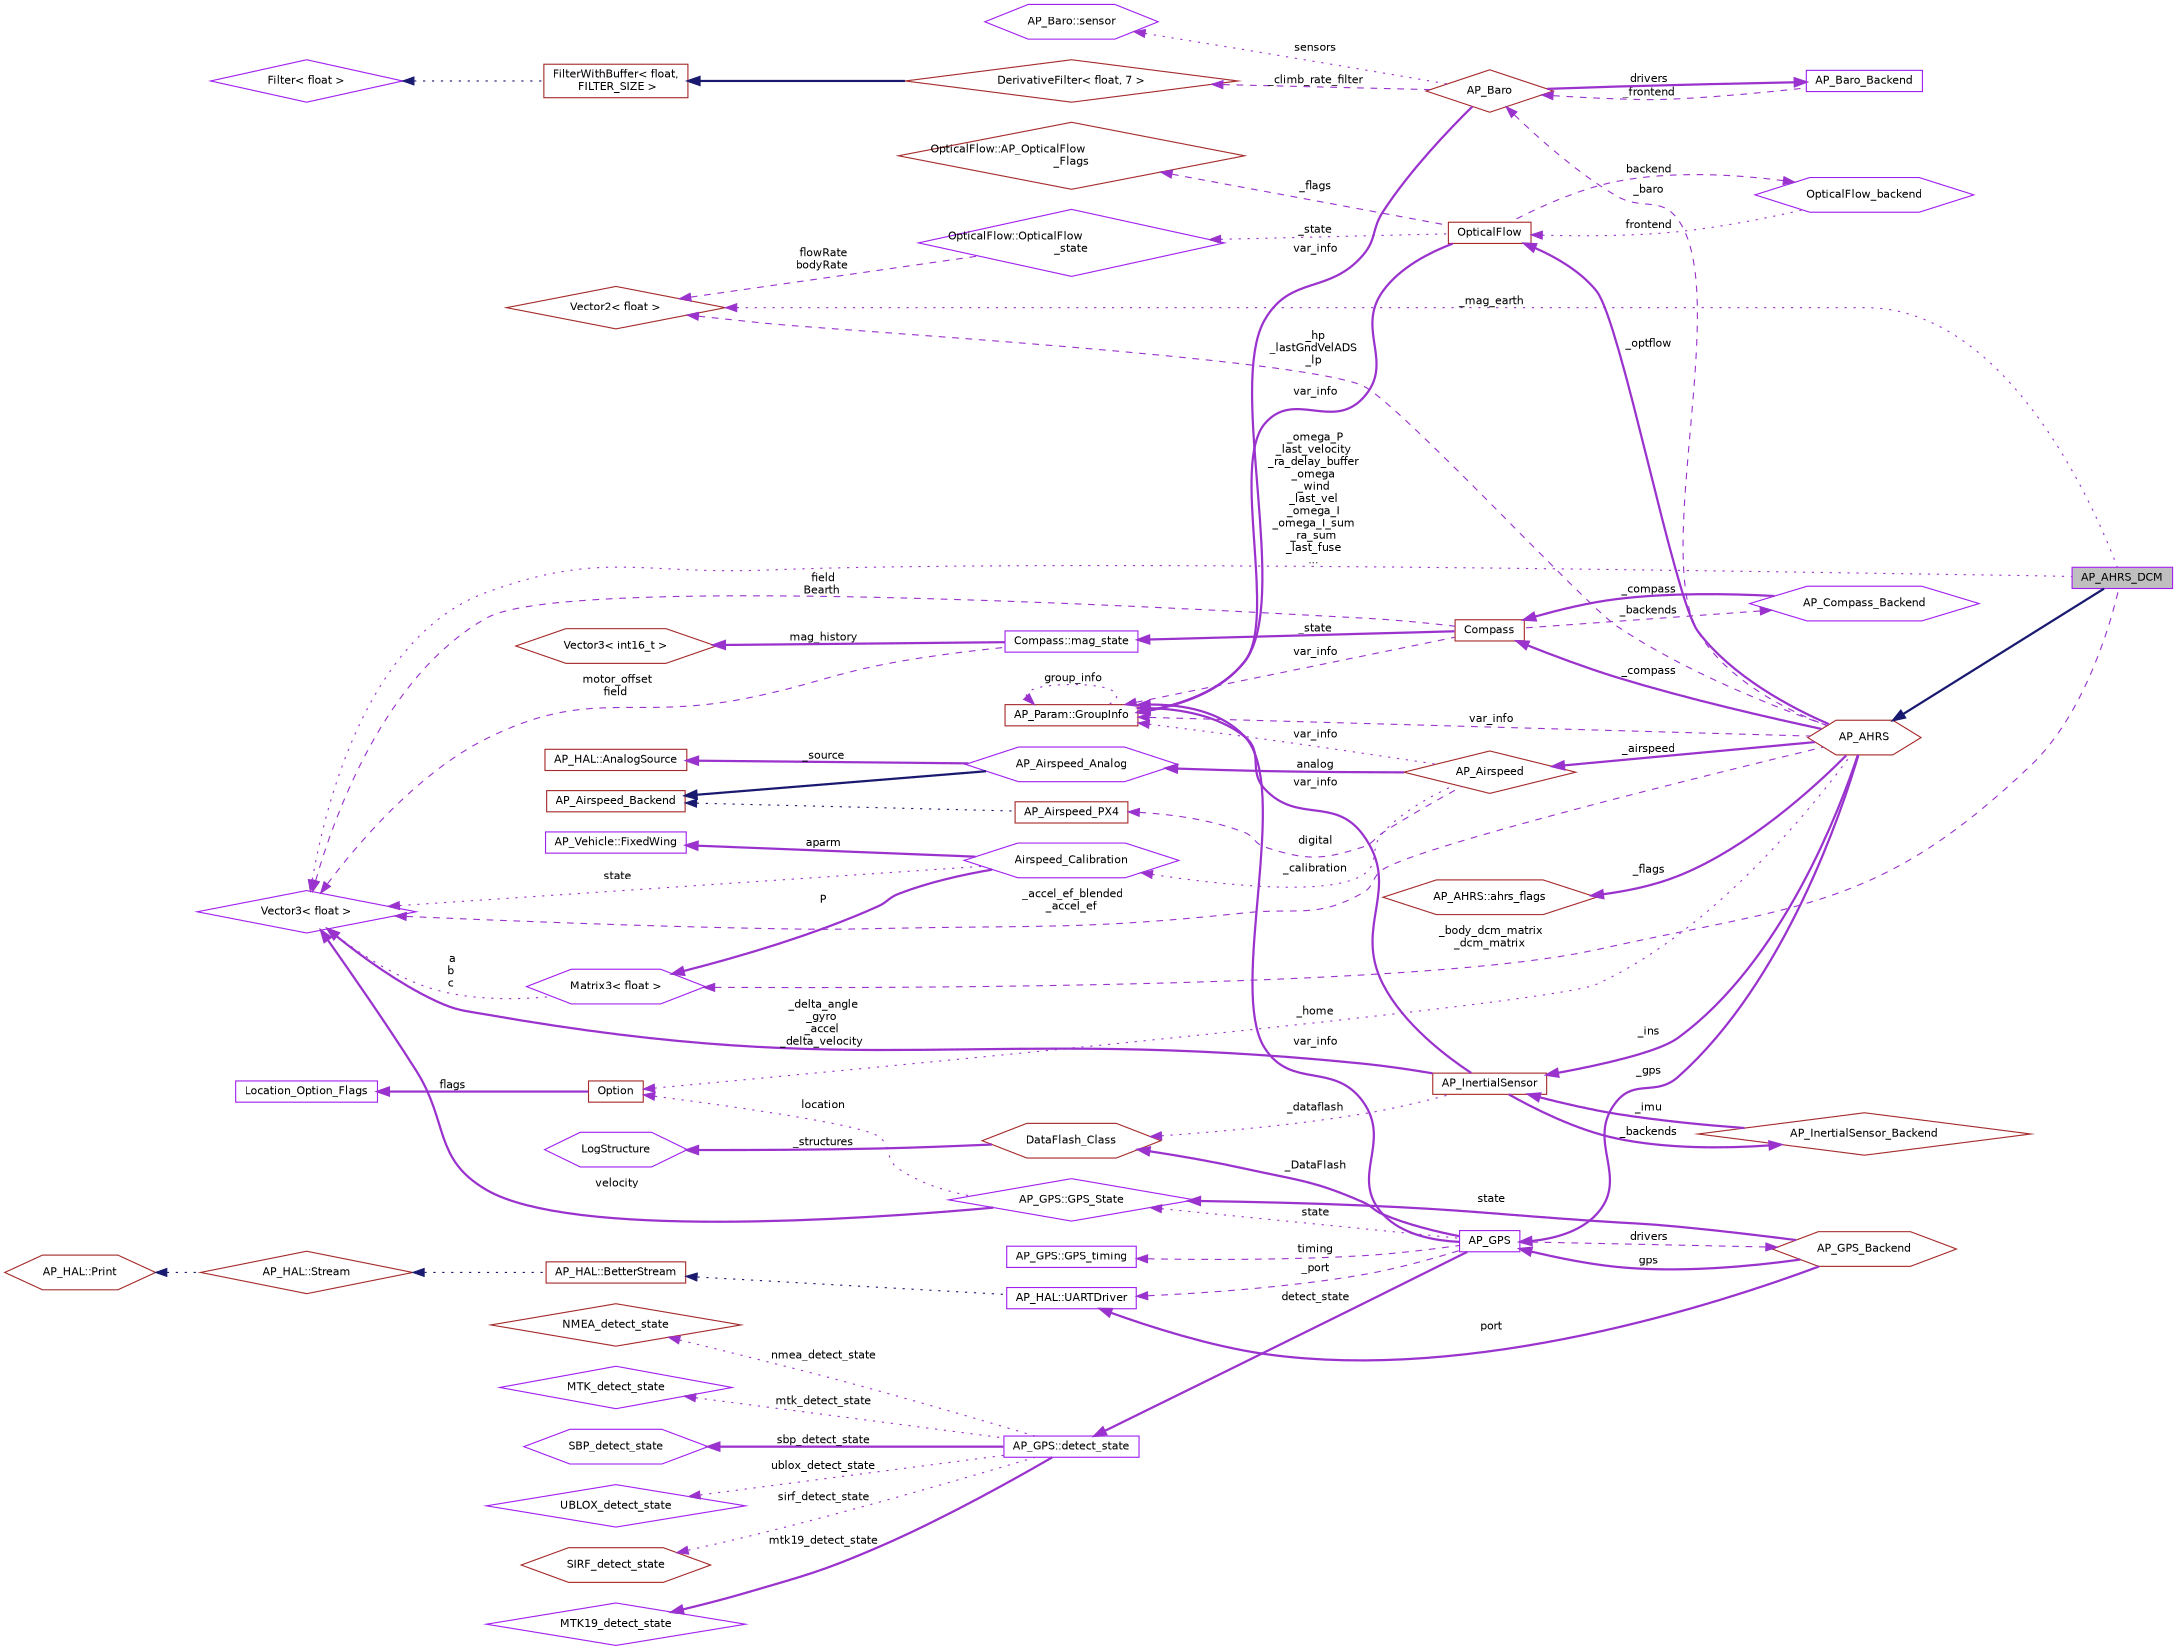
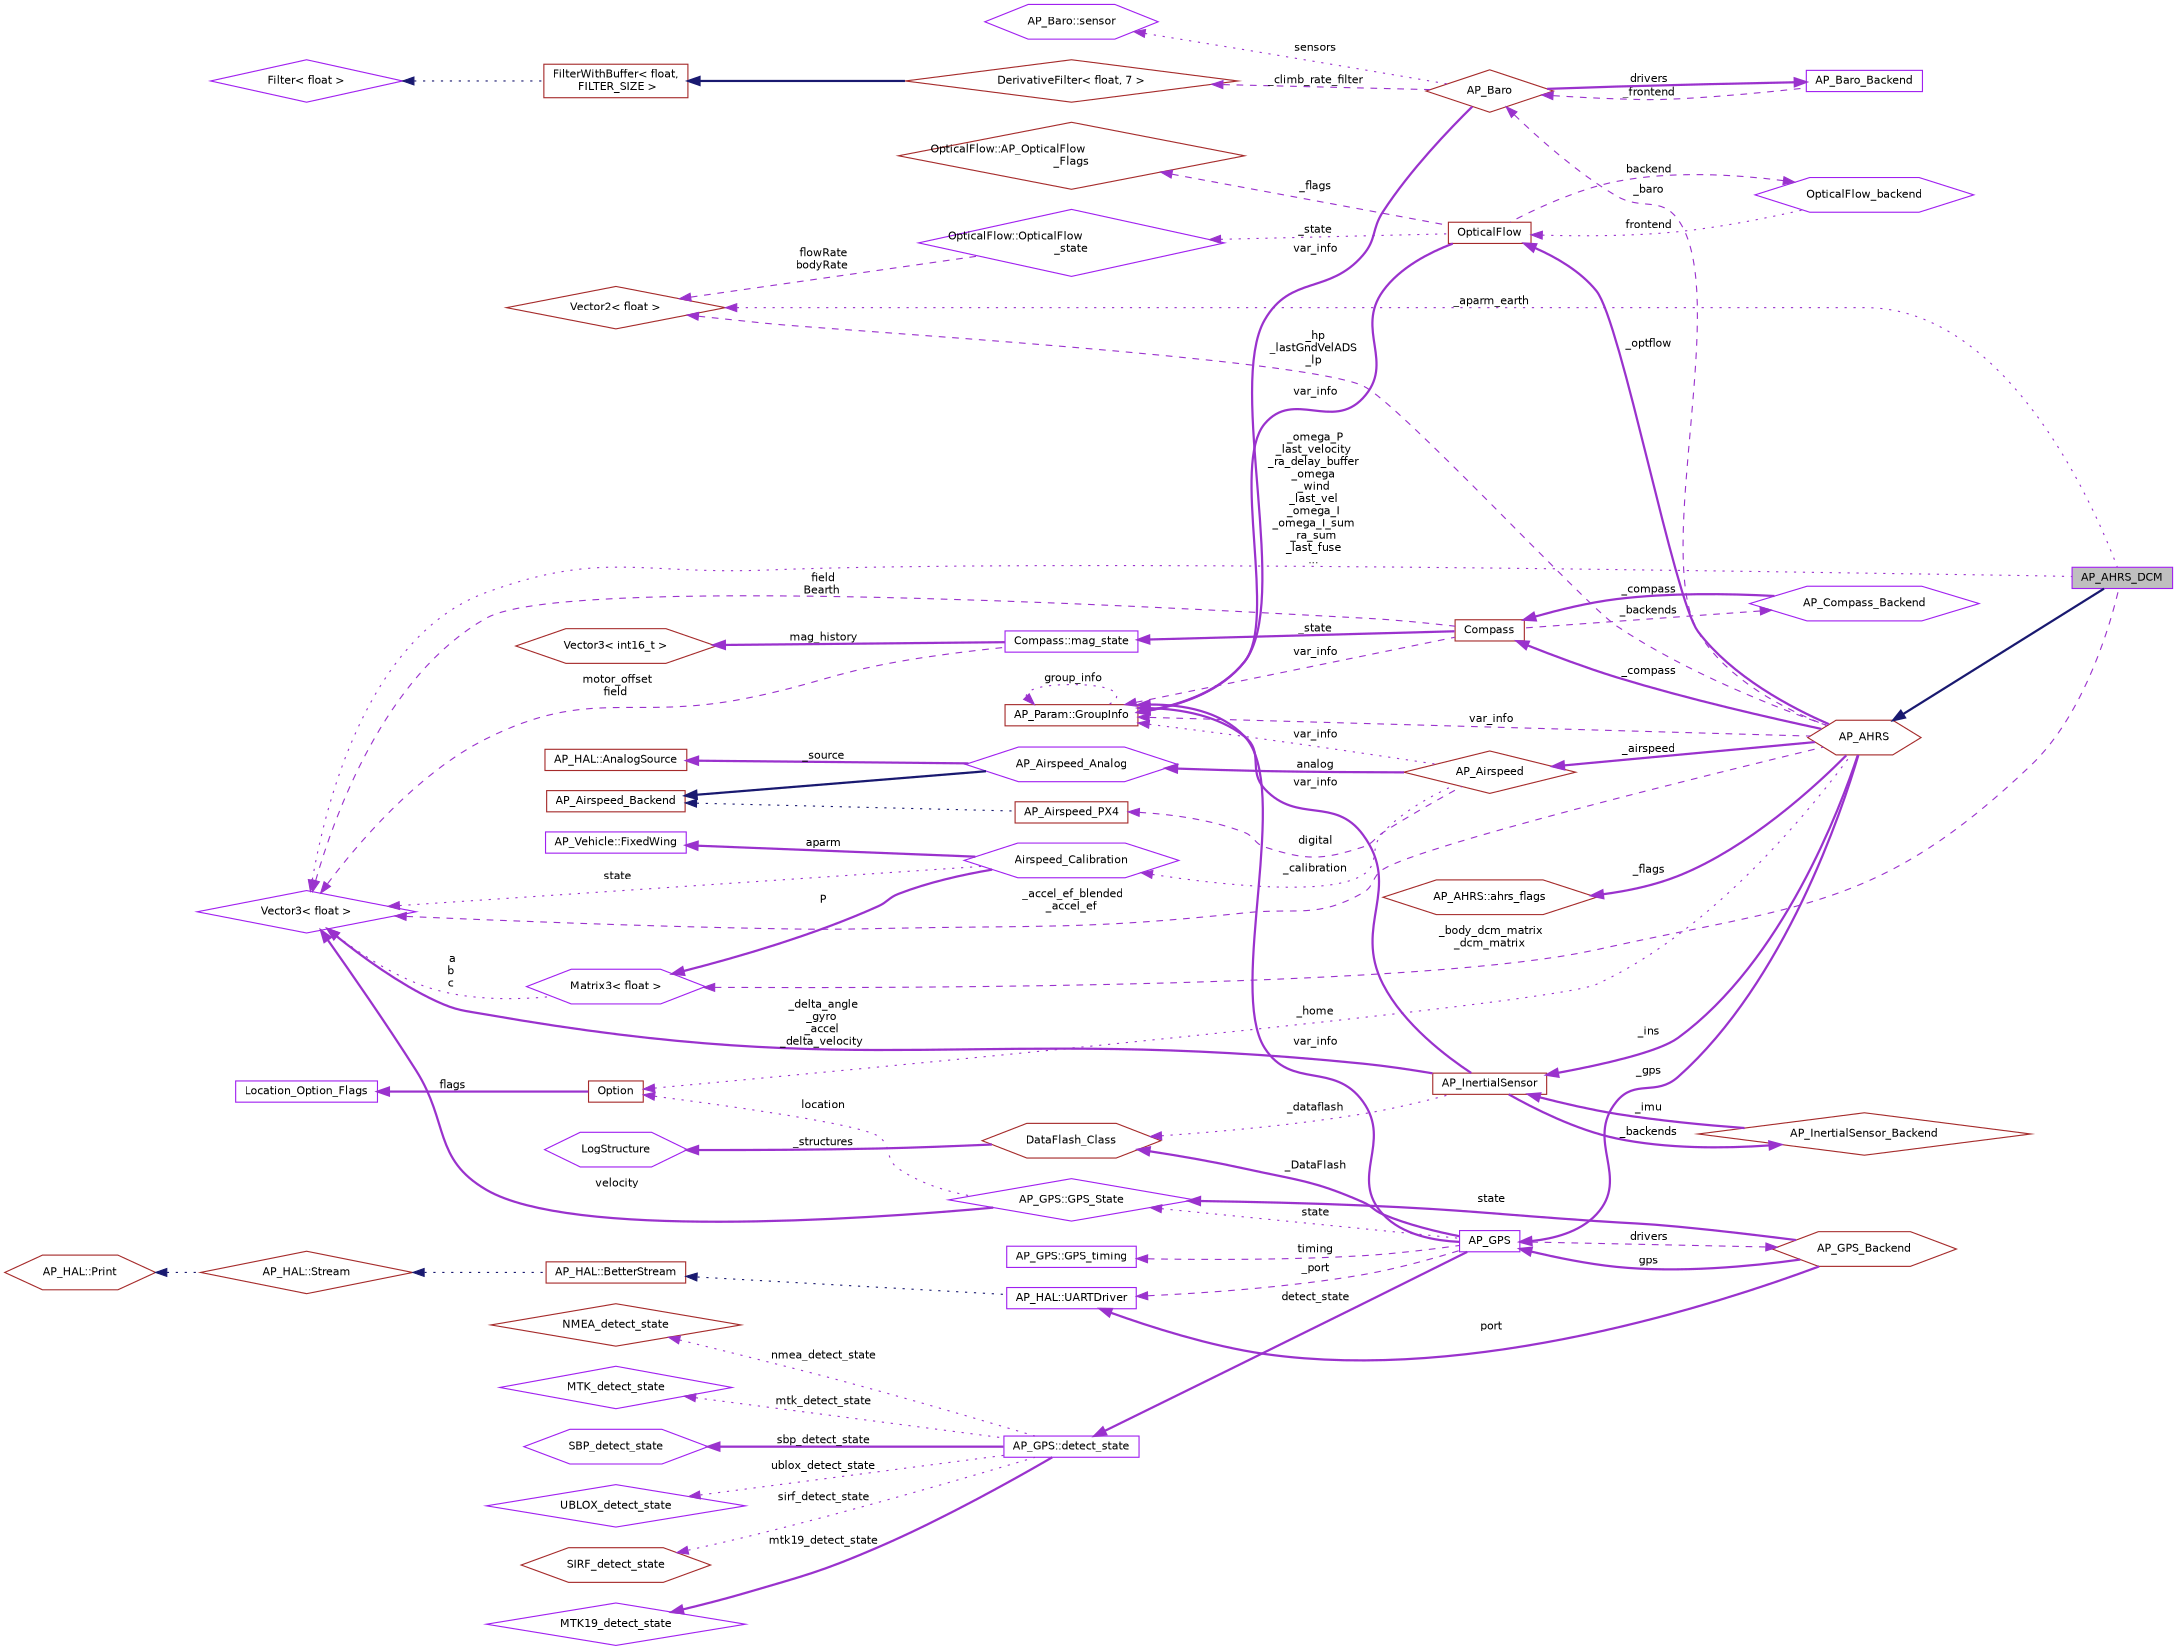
(1490, 302) -> (1490, 302)
